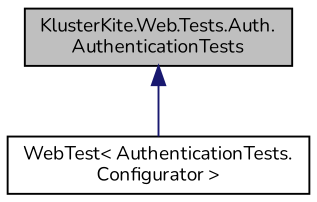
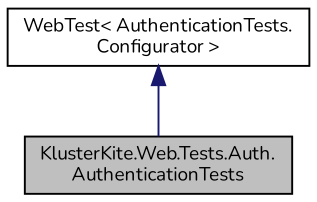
(159, 111) -> (159, 111)
